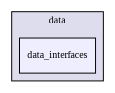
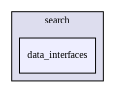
(58, 21) -> (58, 21)
